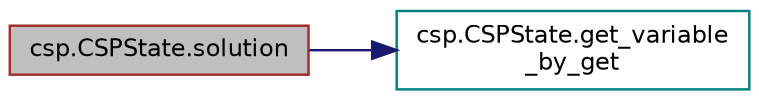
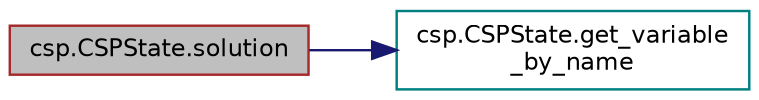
(573, 50) -> (573, 50)
